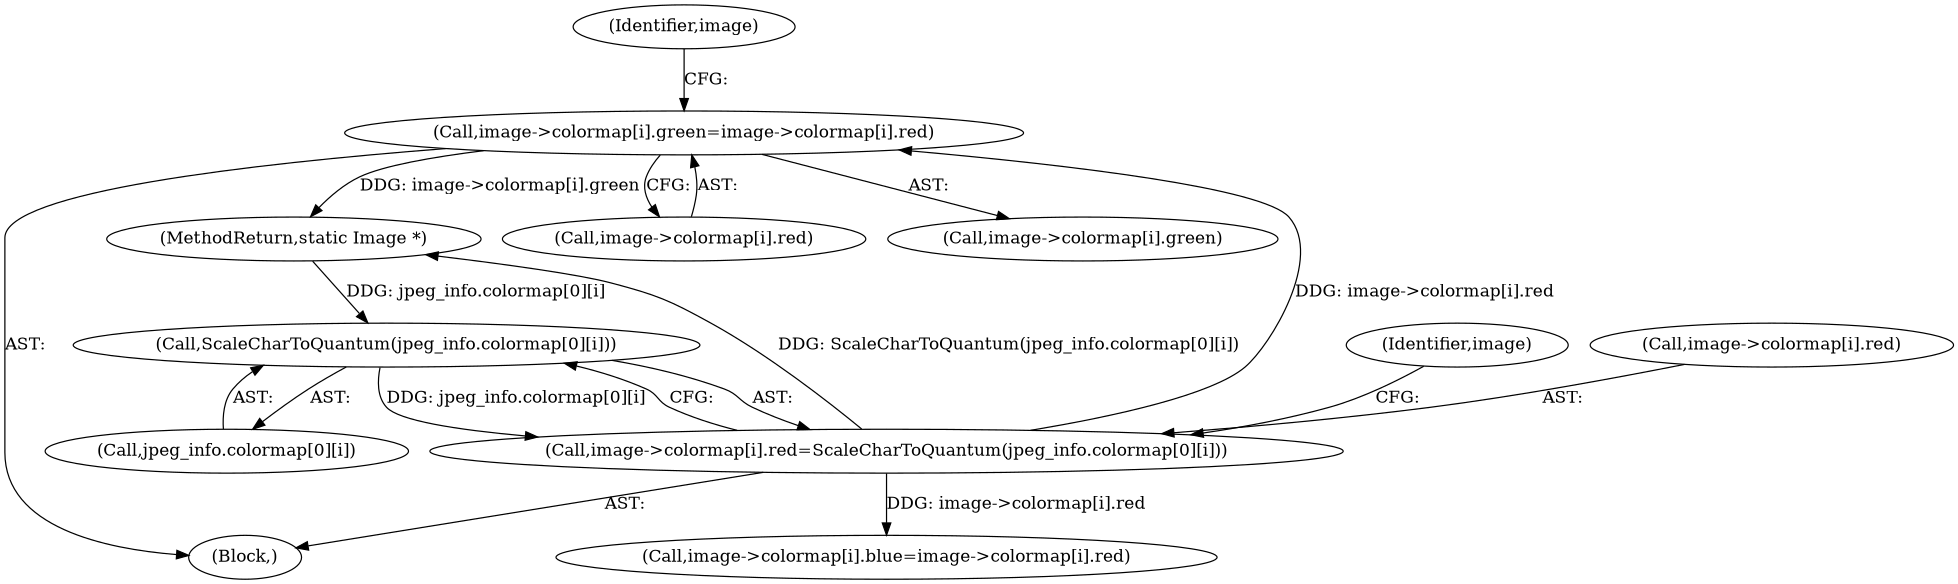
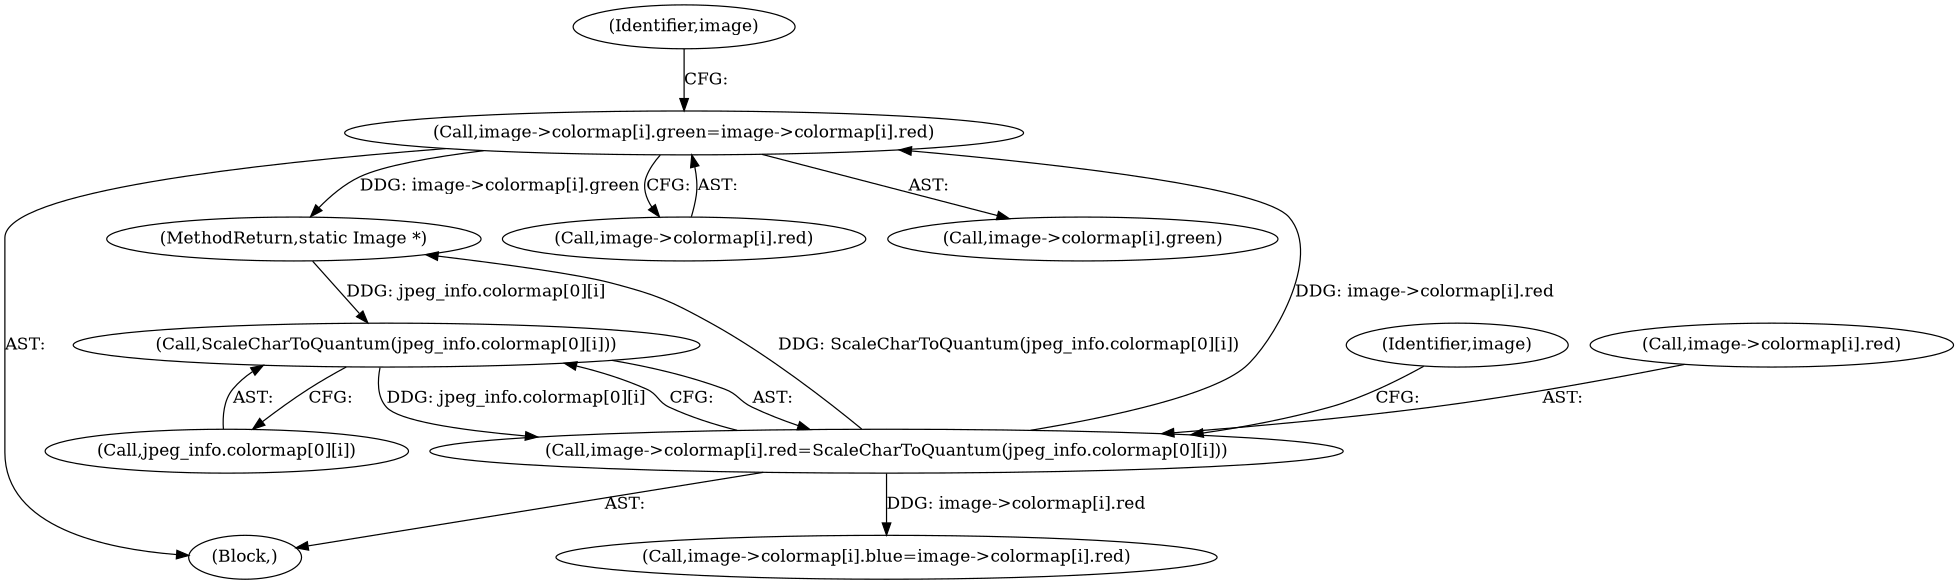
(334, 398) -> (334, 398)
